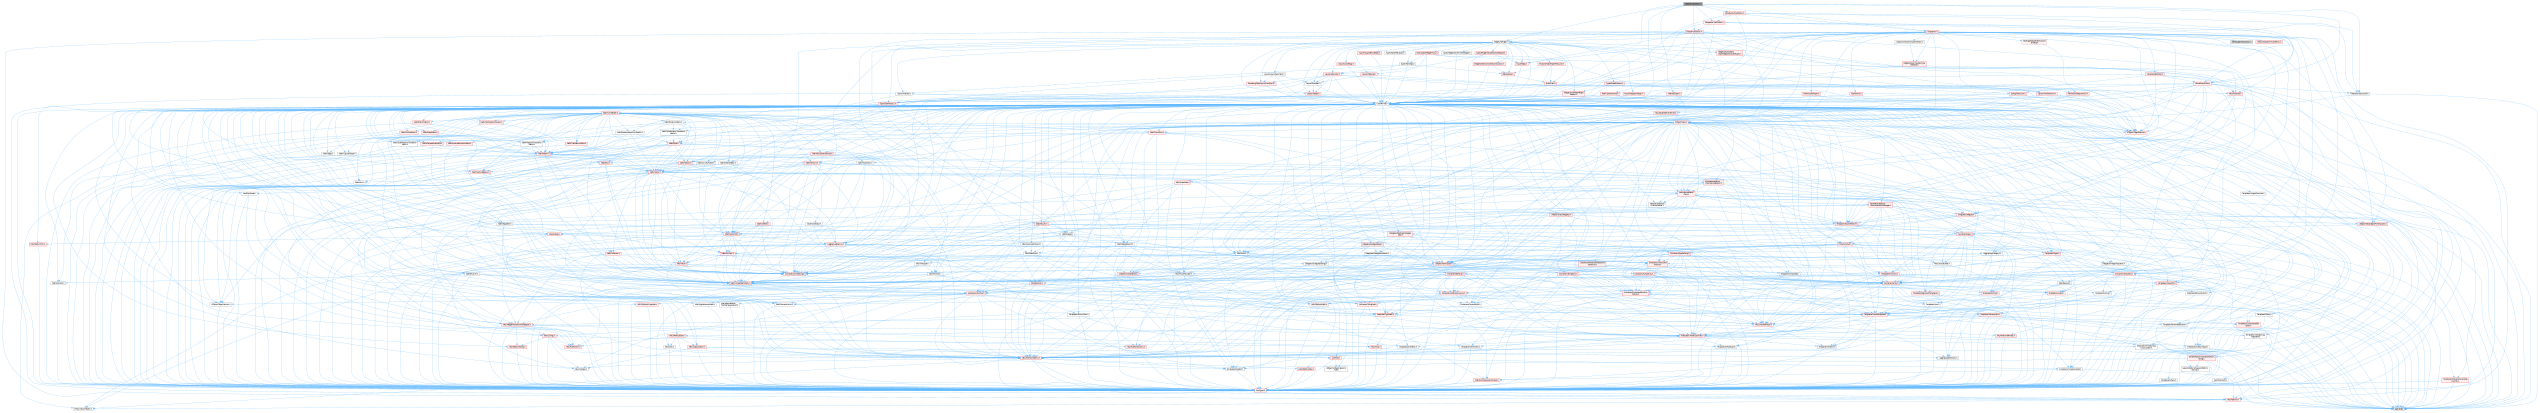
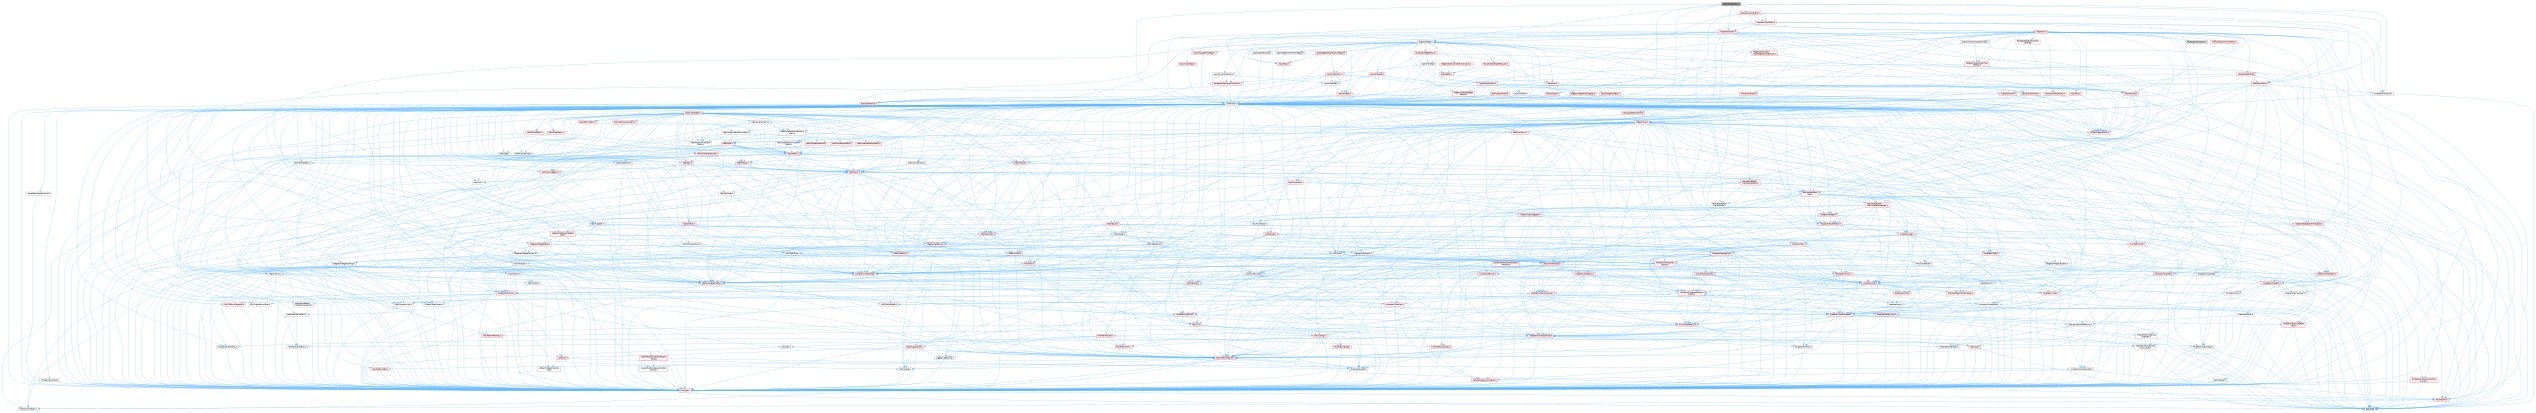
none -> (1583, 94)
(517, 325) -> (1196, 325)
(2169, 380) -> (50, 380)
